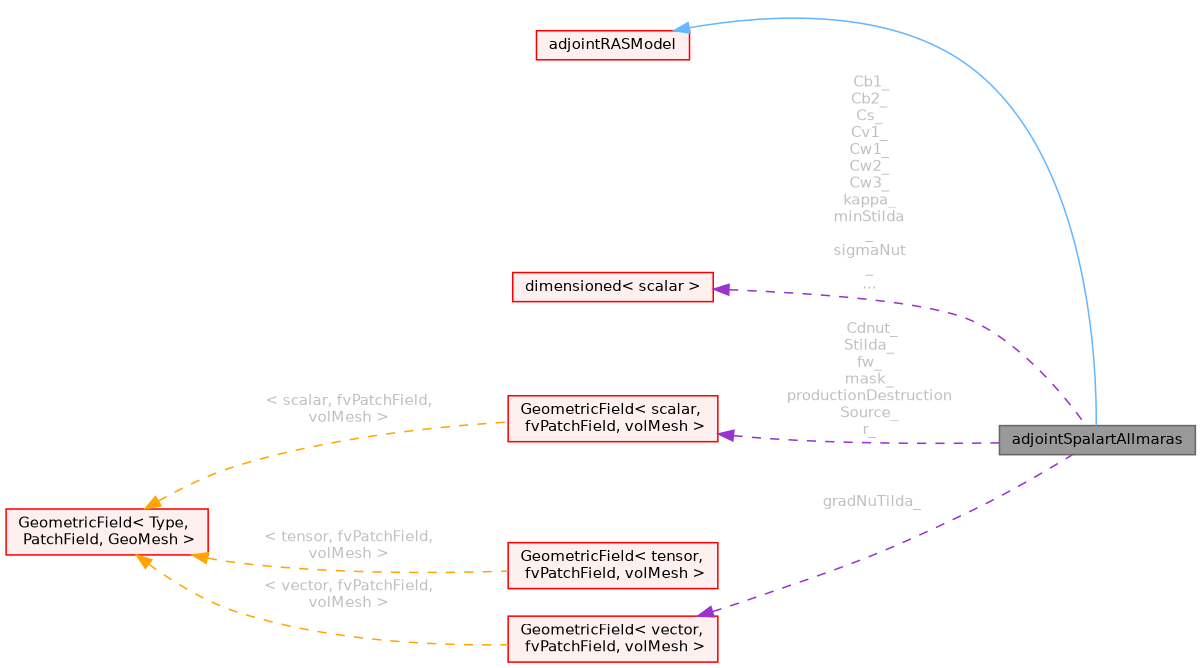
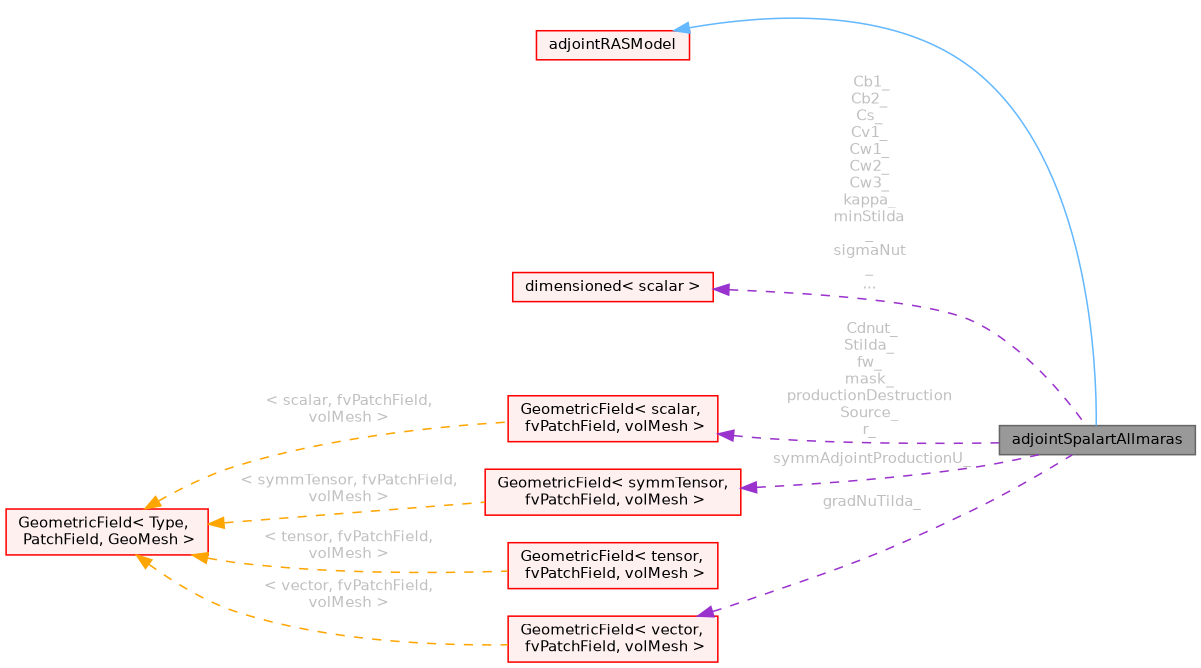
none -> (613, 492)
